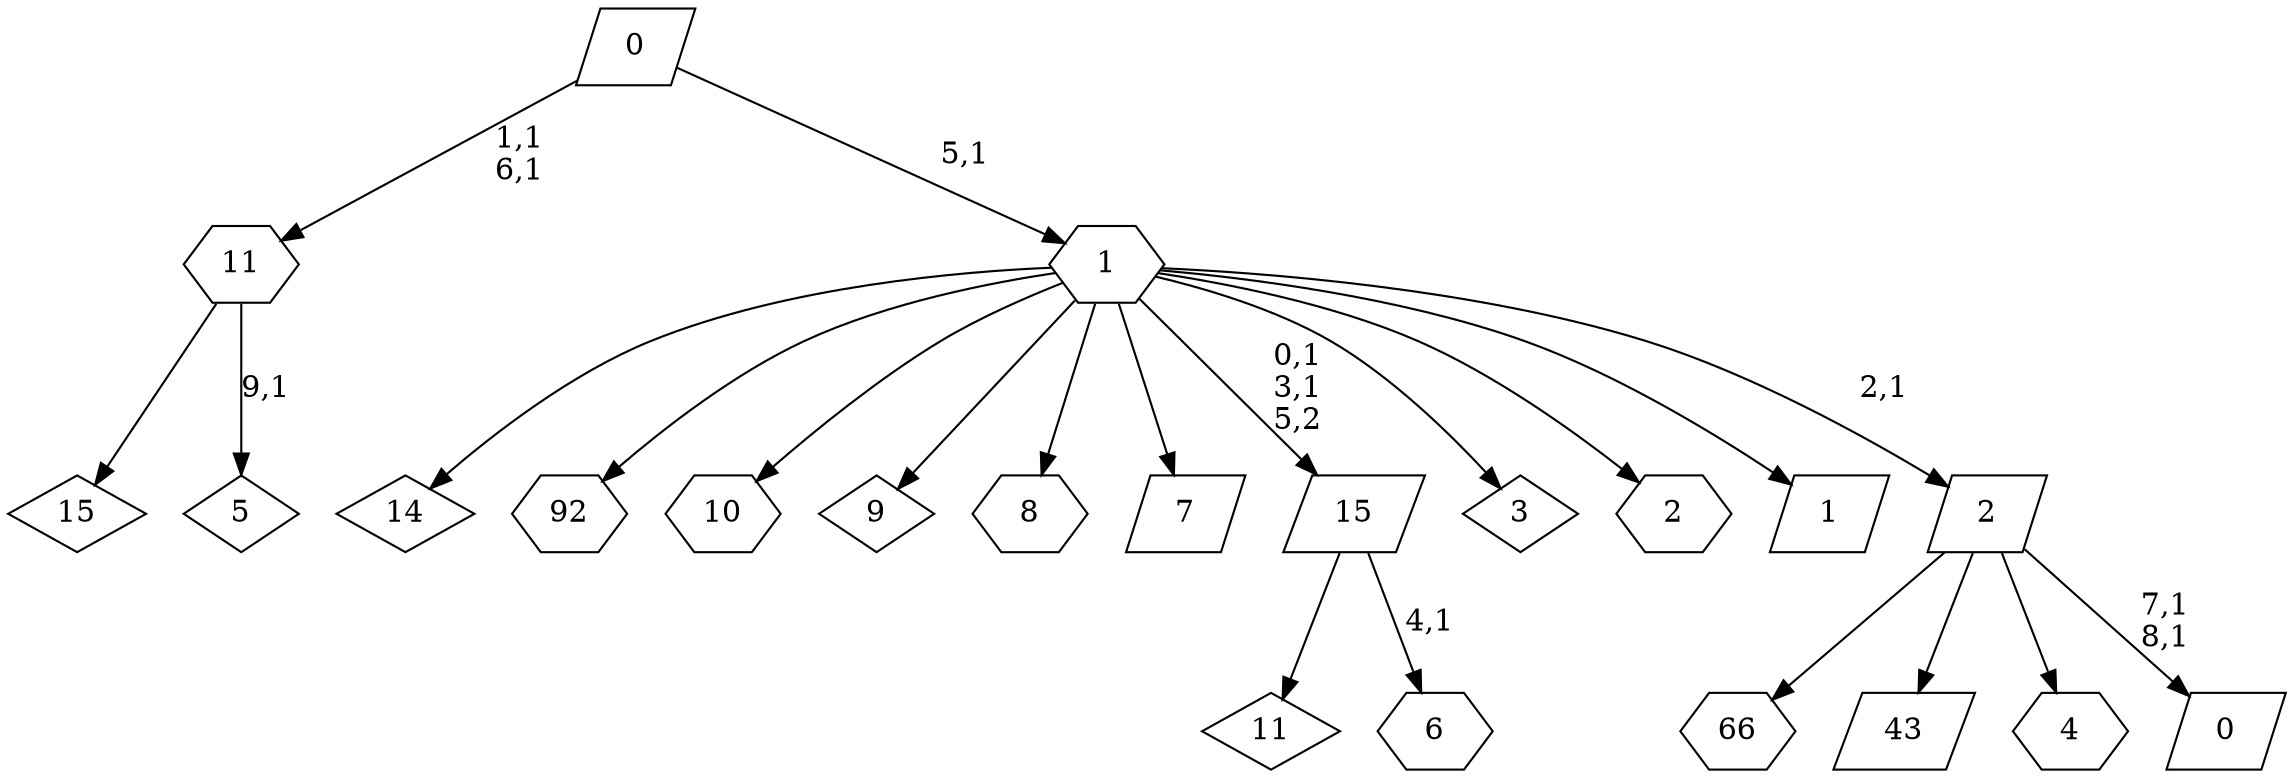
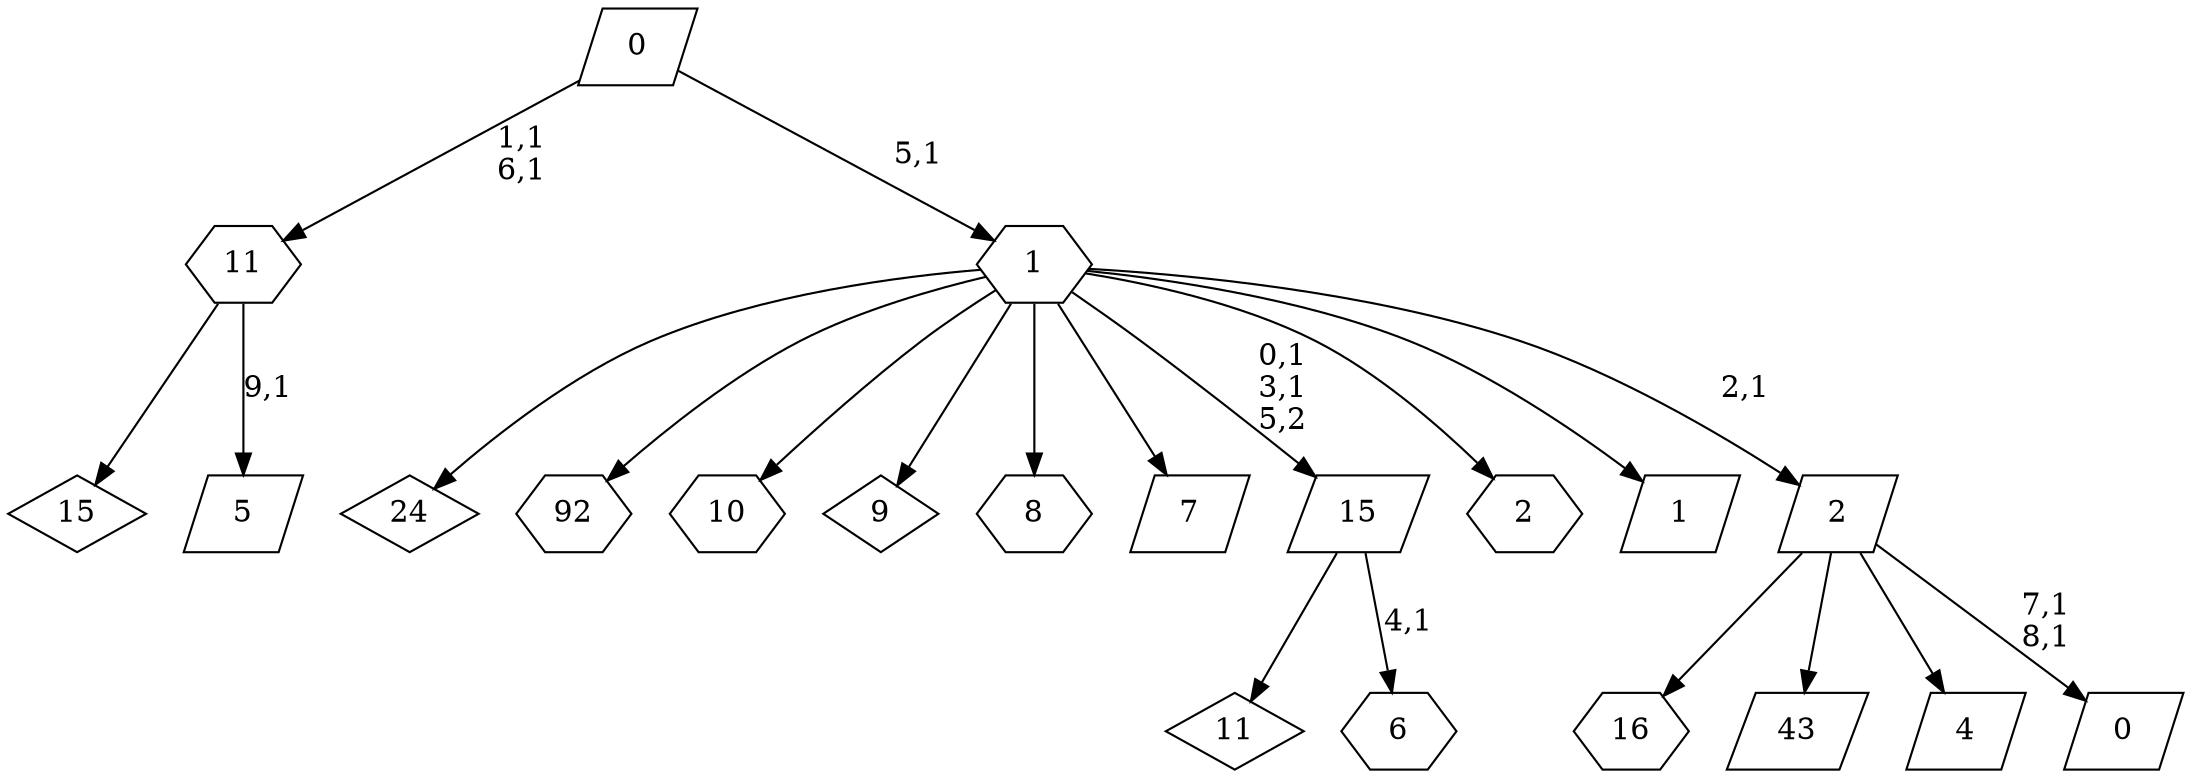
(241, 514) -> (243, 514)
(405, 514) -> (410, 514)
(1520, 514) -> none
(1738, 731) -> (1631, 731)
(2070, 731) -> (1966, 731)
